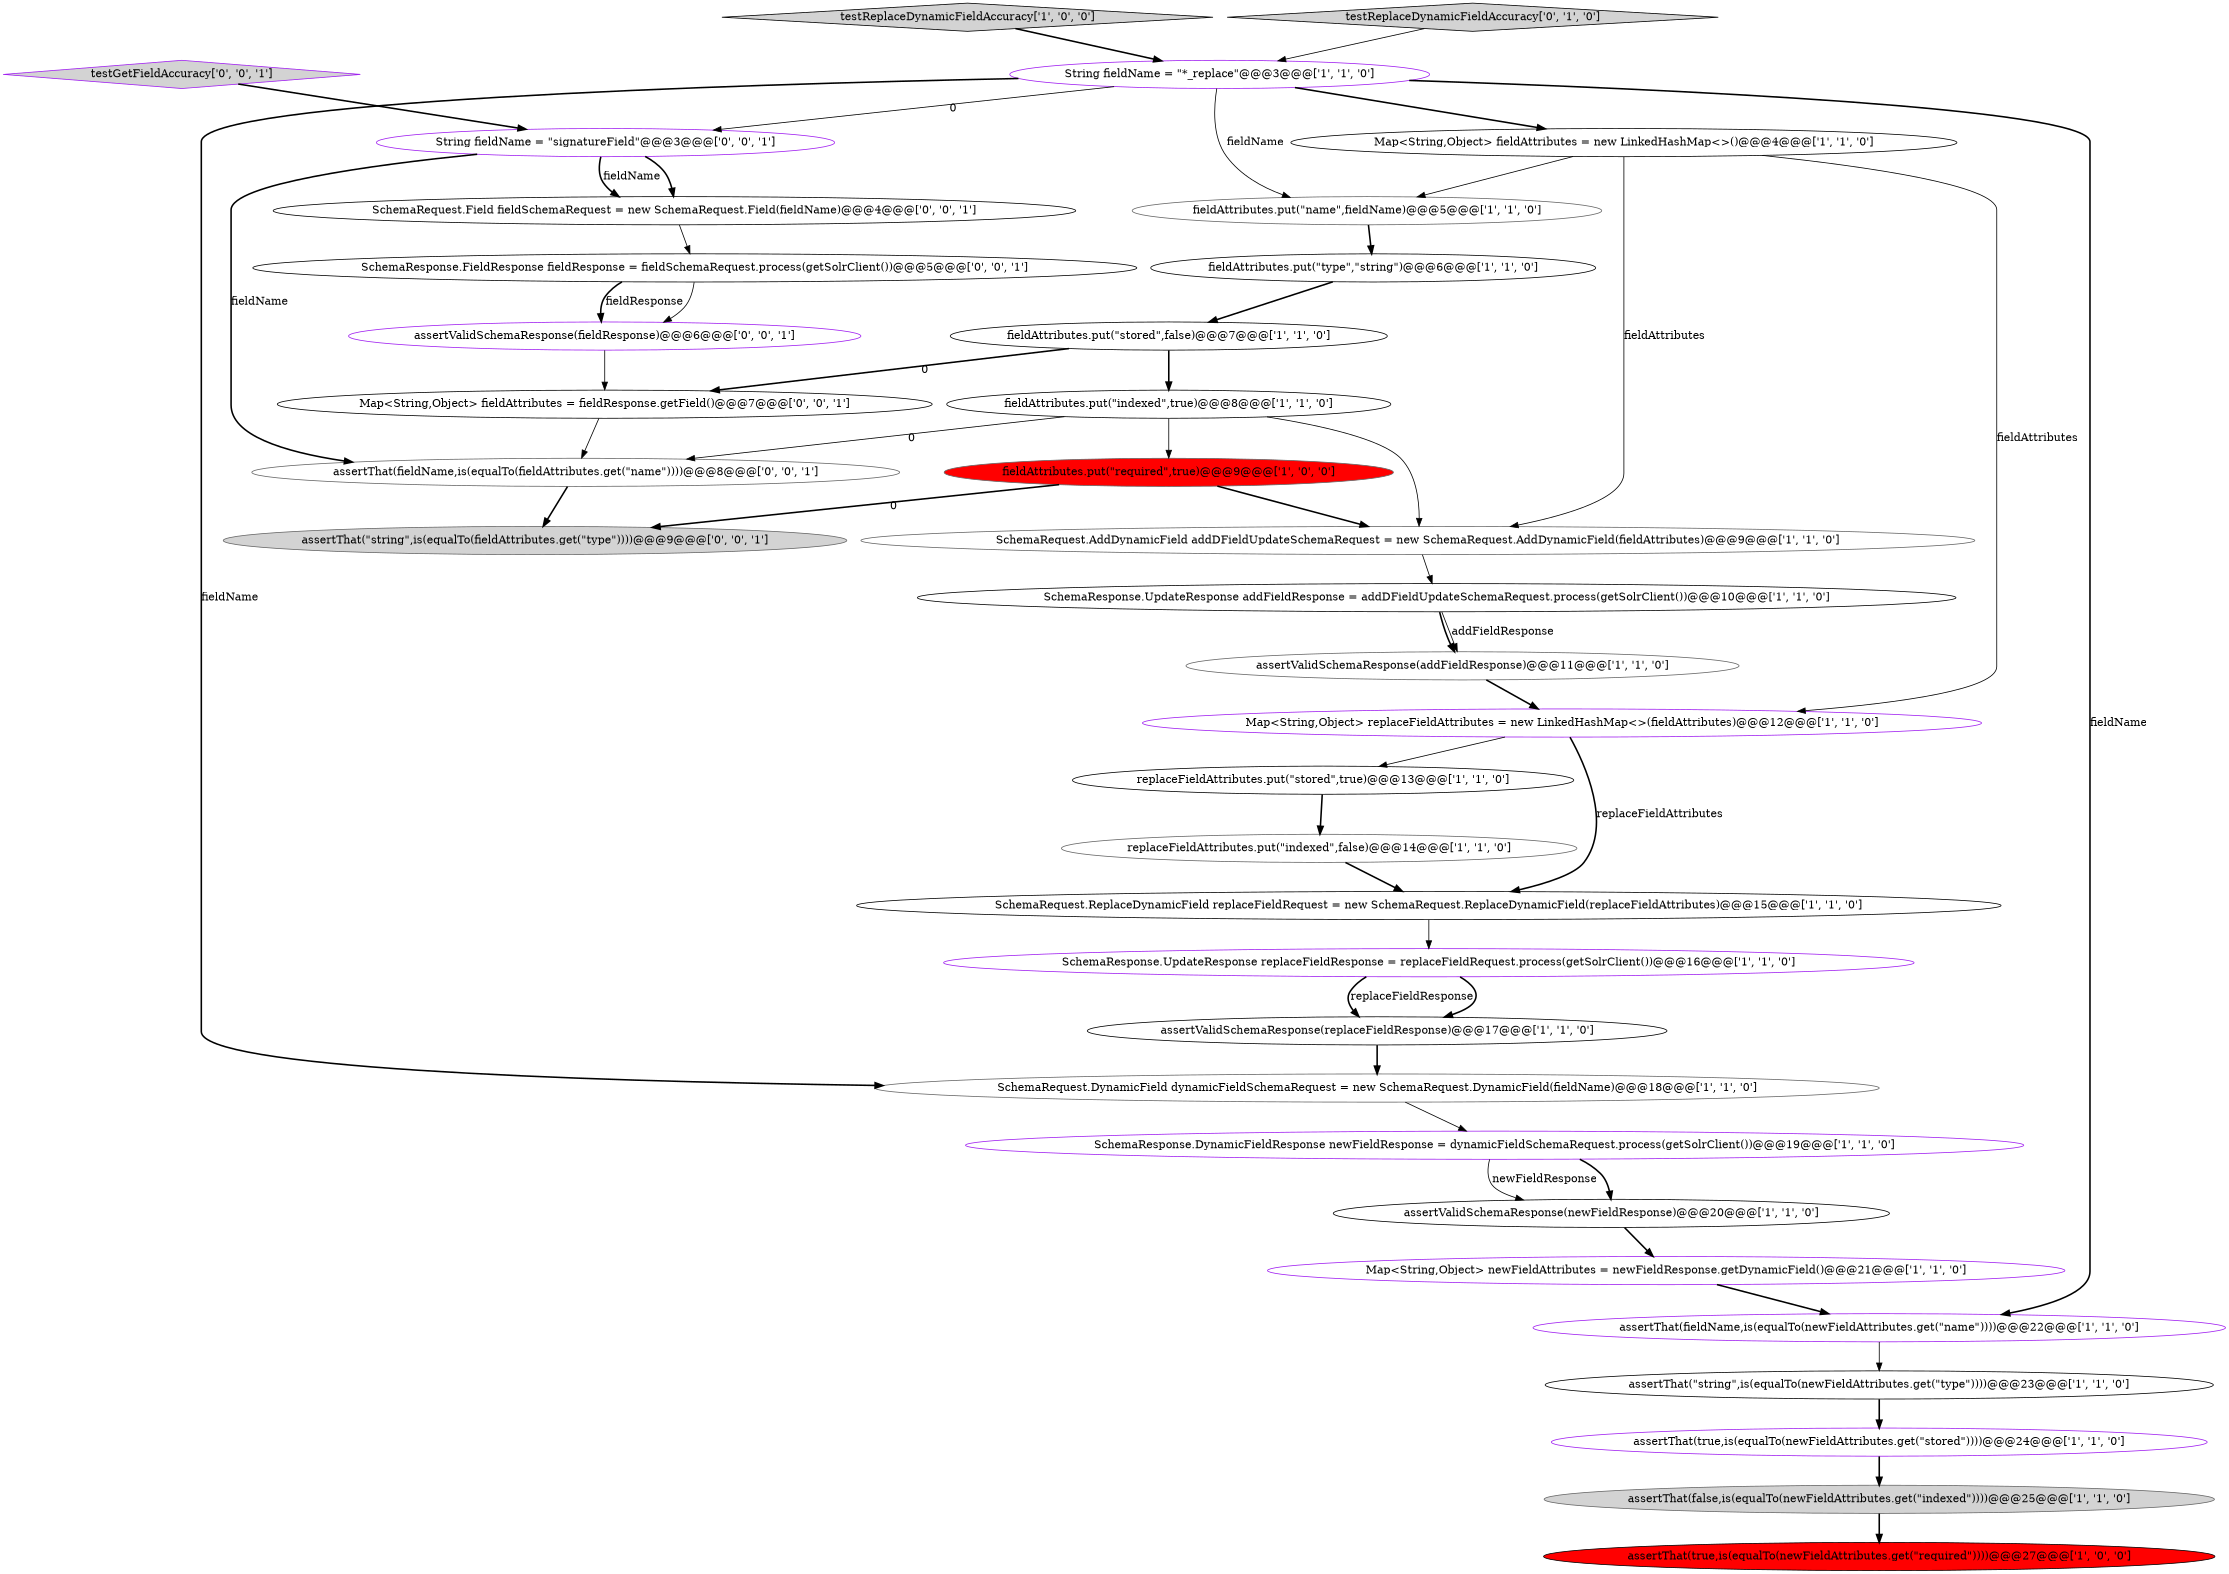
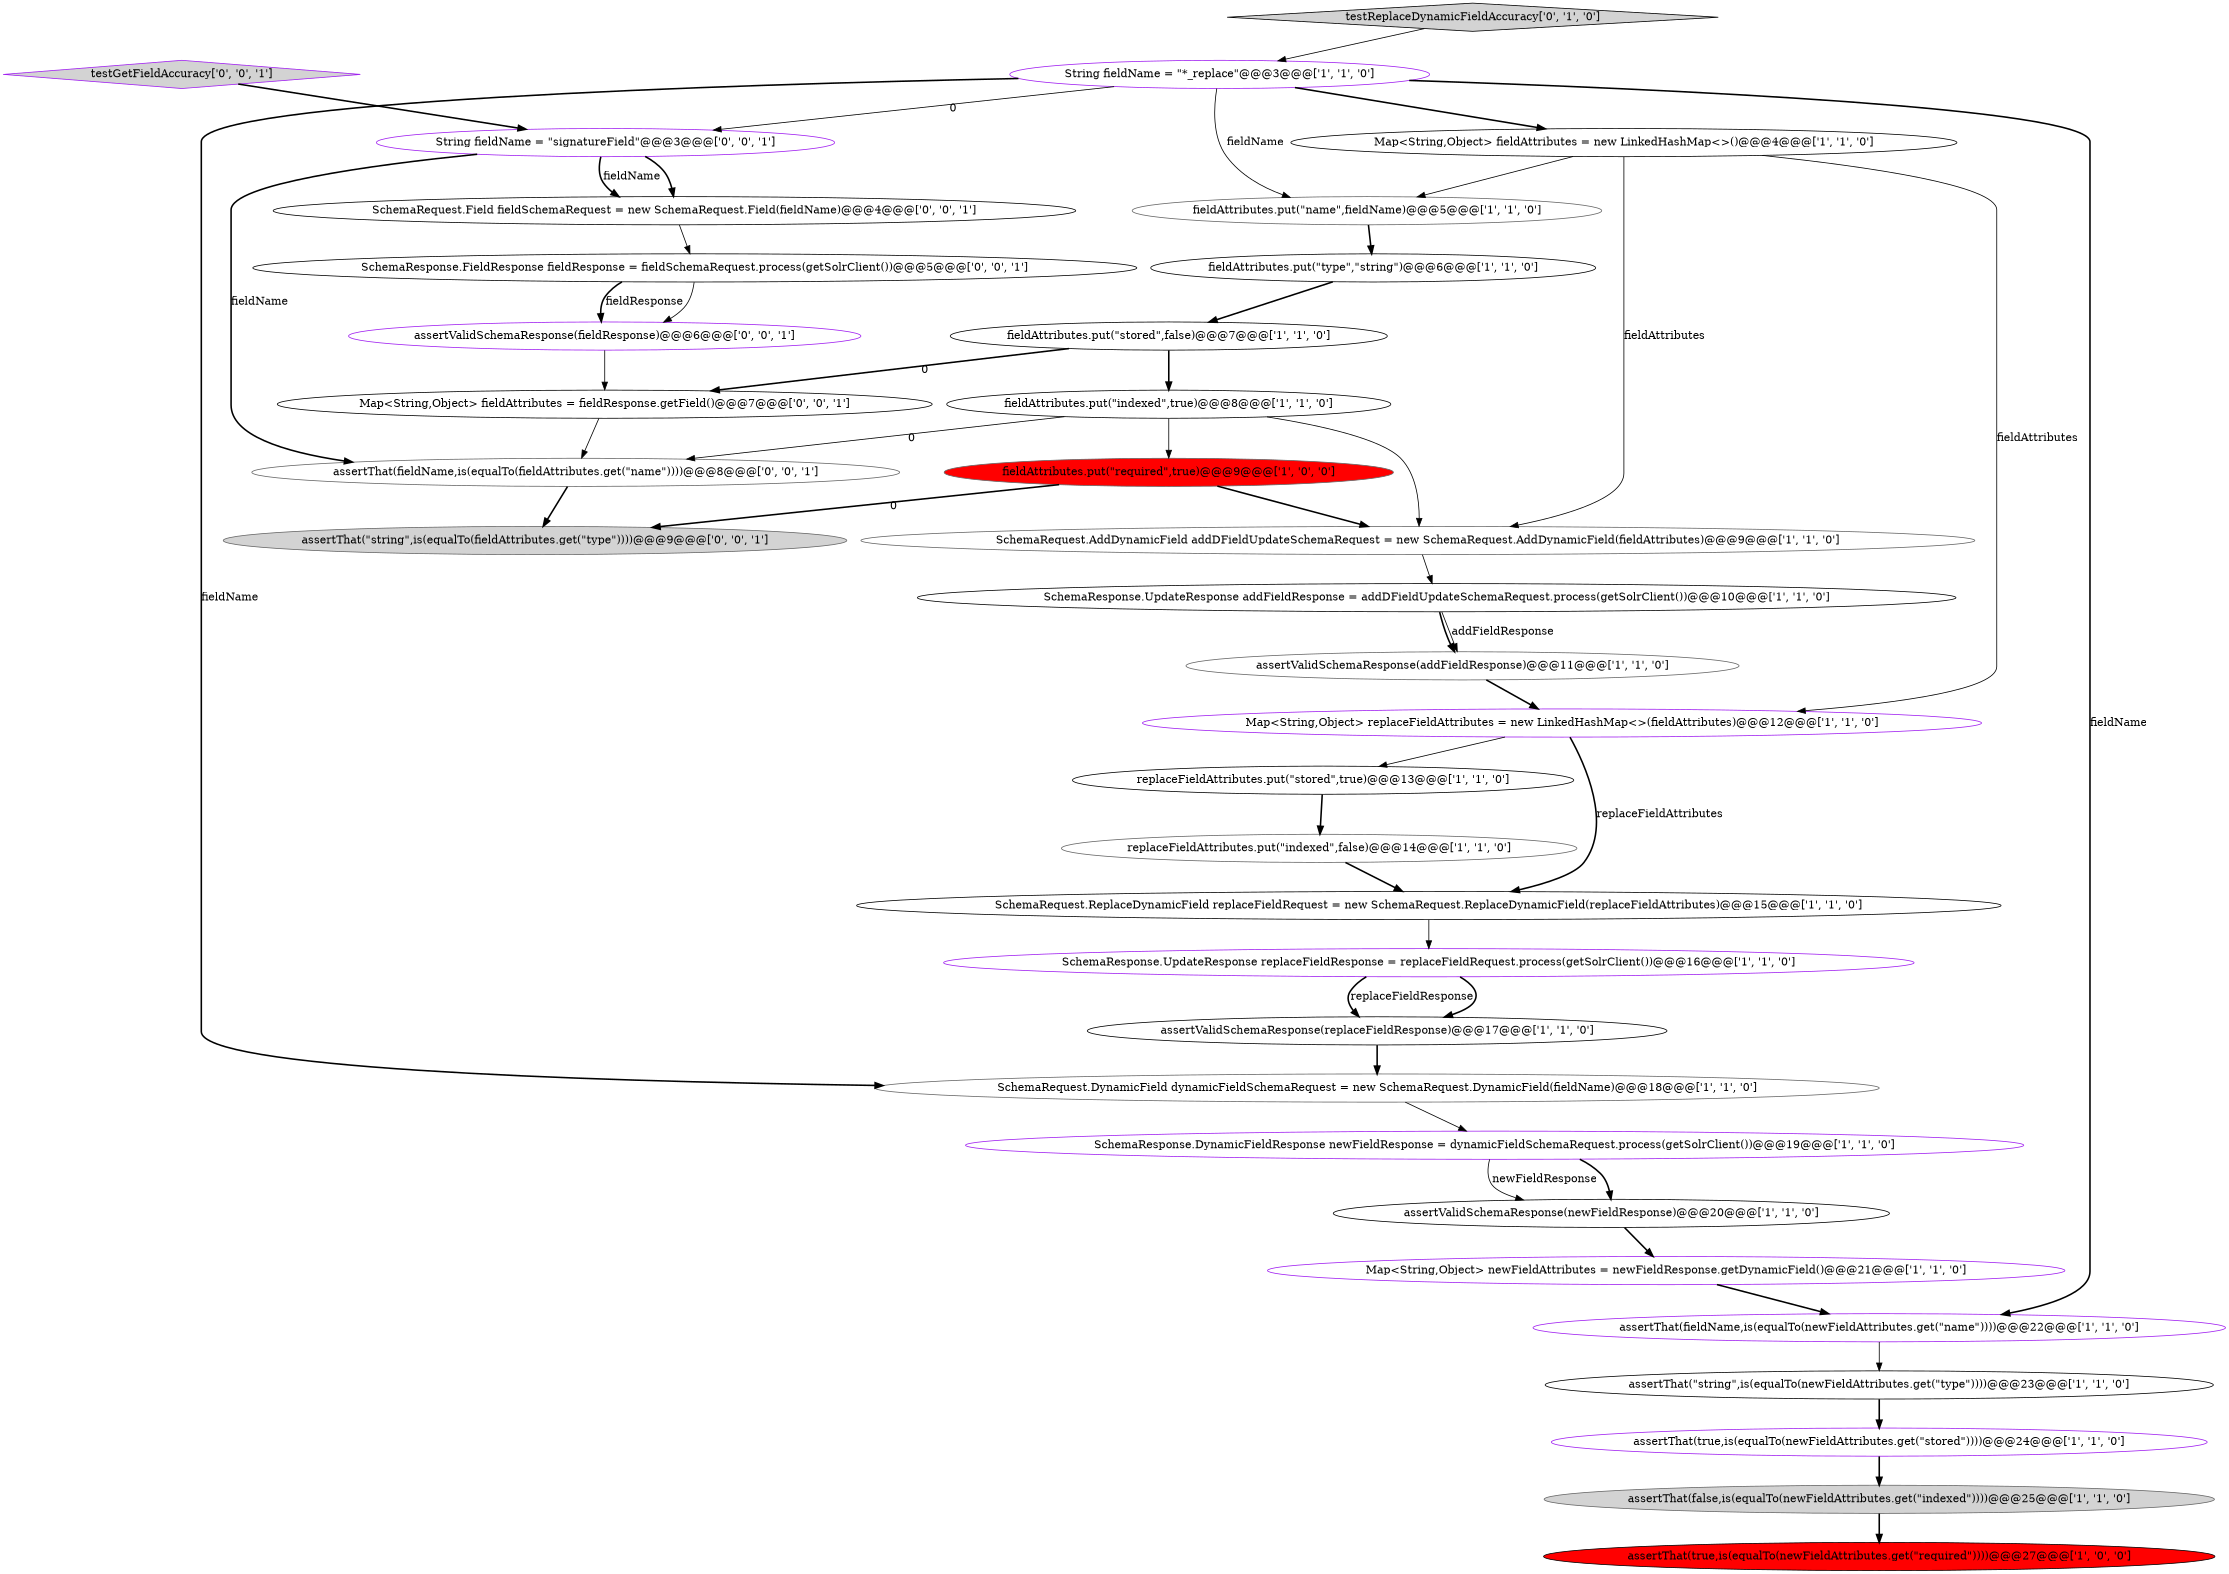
(967, 17) -> none
